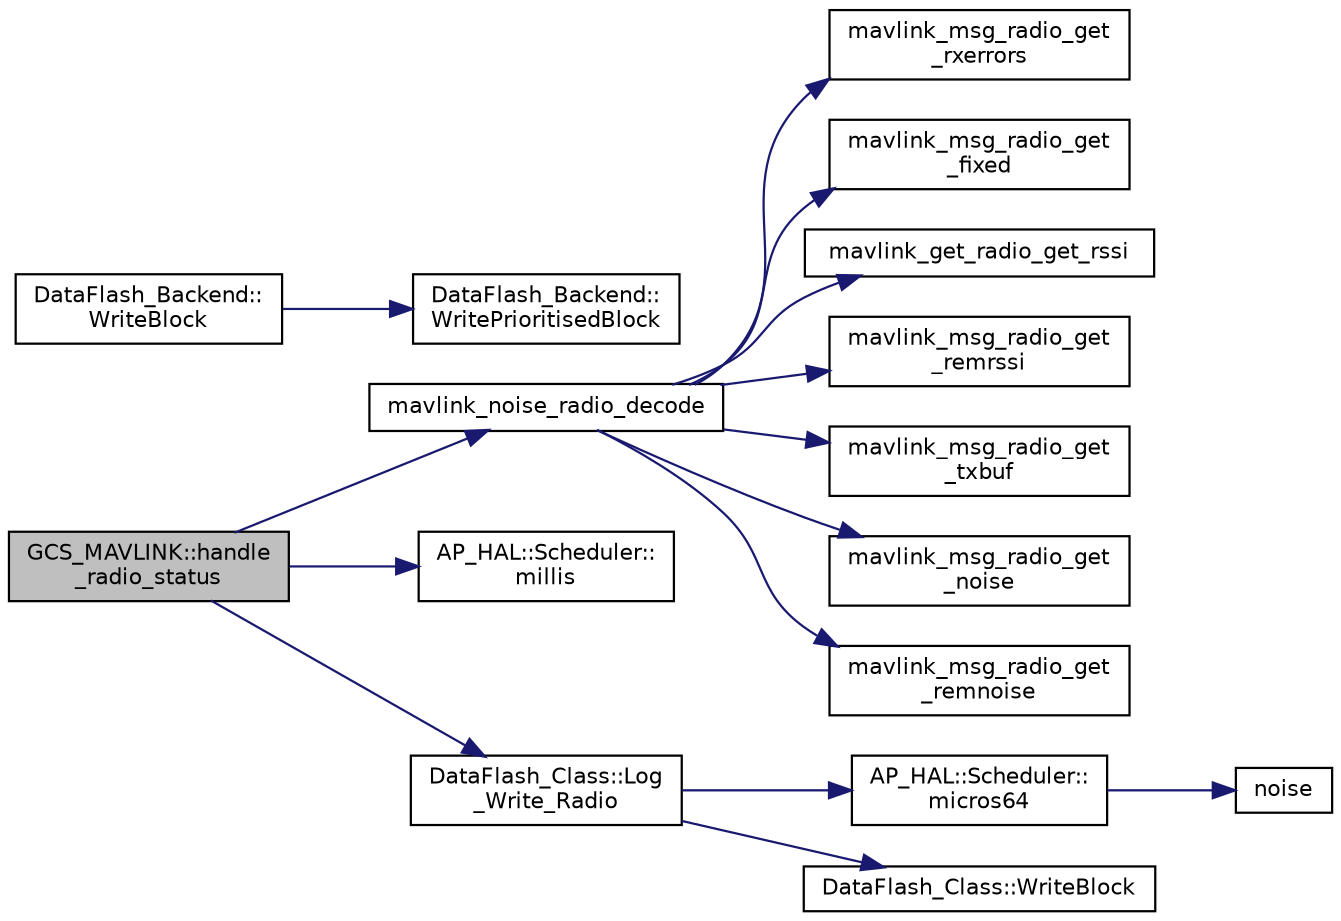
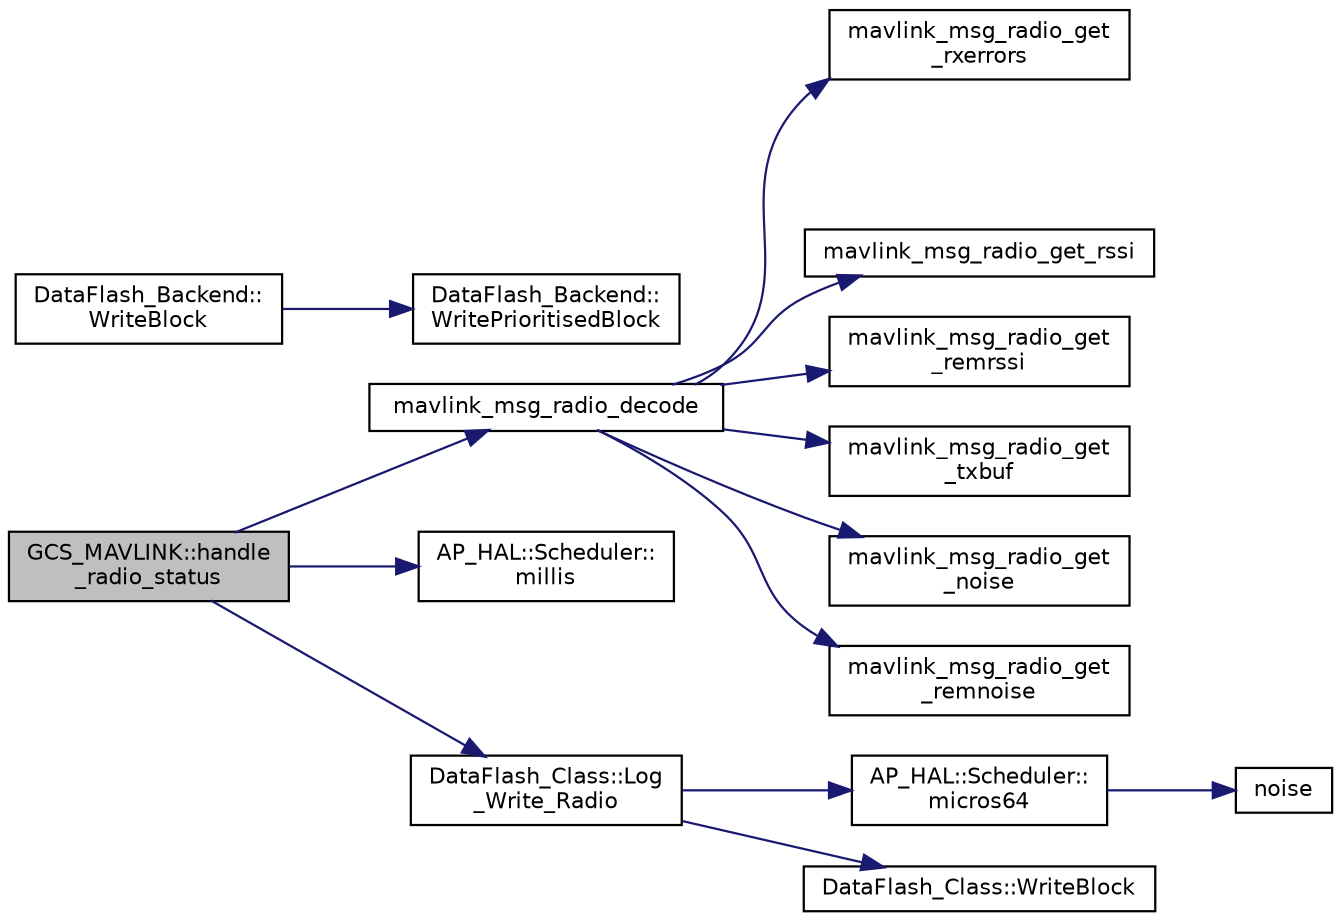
(980, 154) -> none
(980, 253) -> (980, 253)
(546, 407) -> (546, 407)
